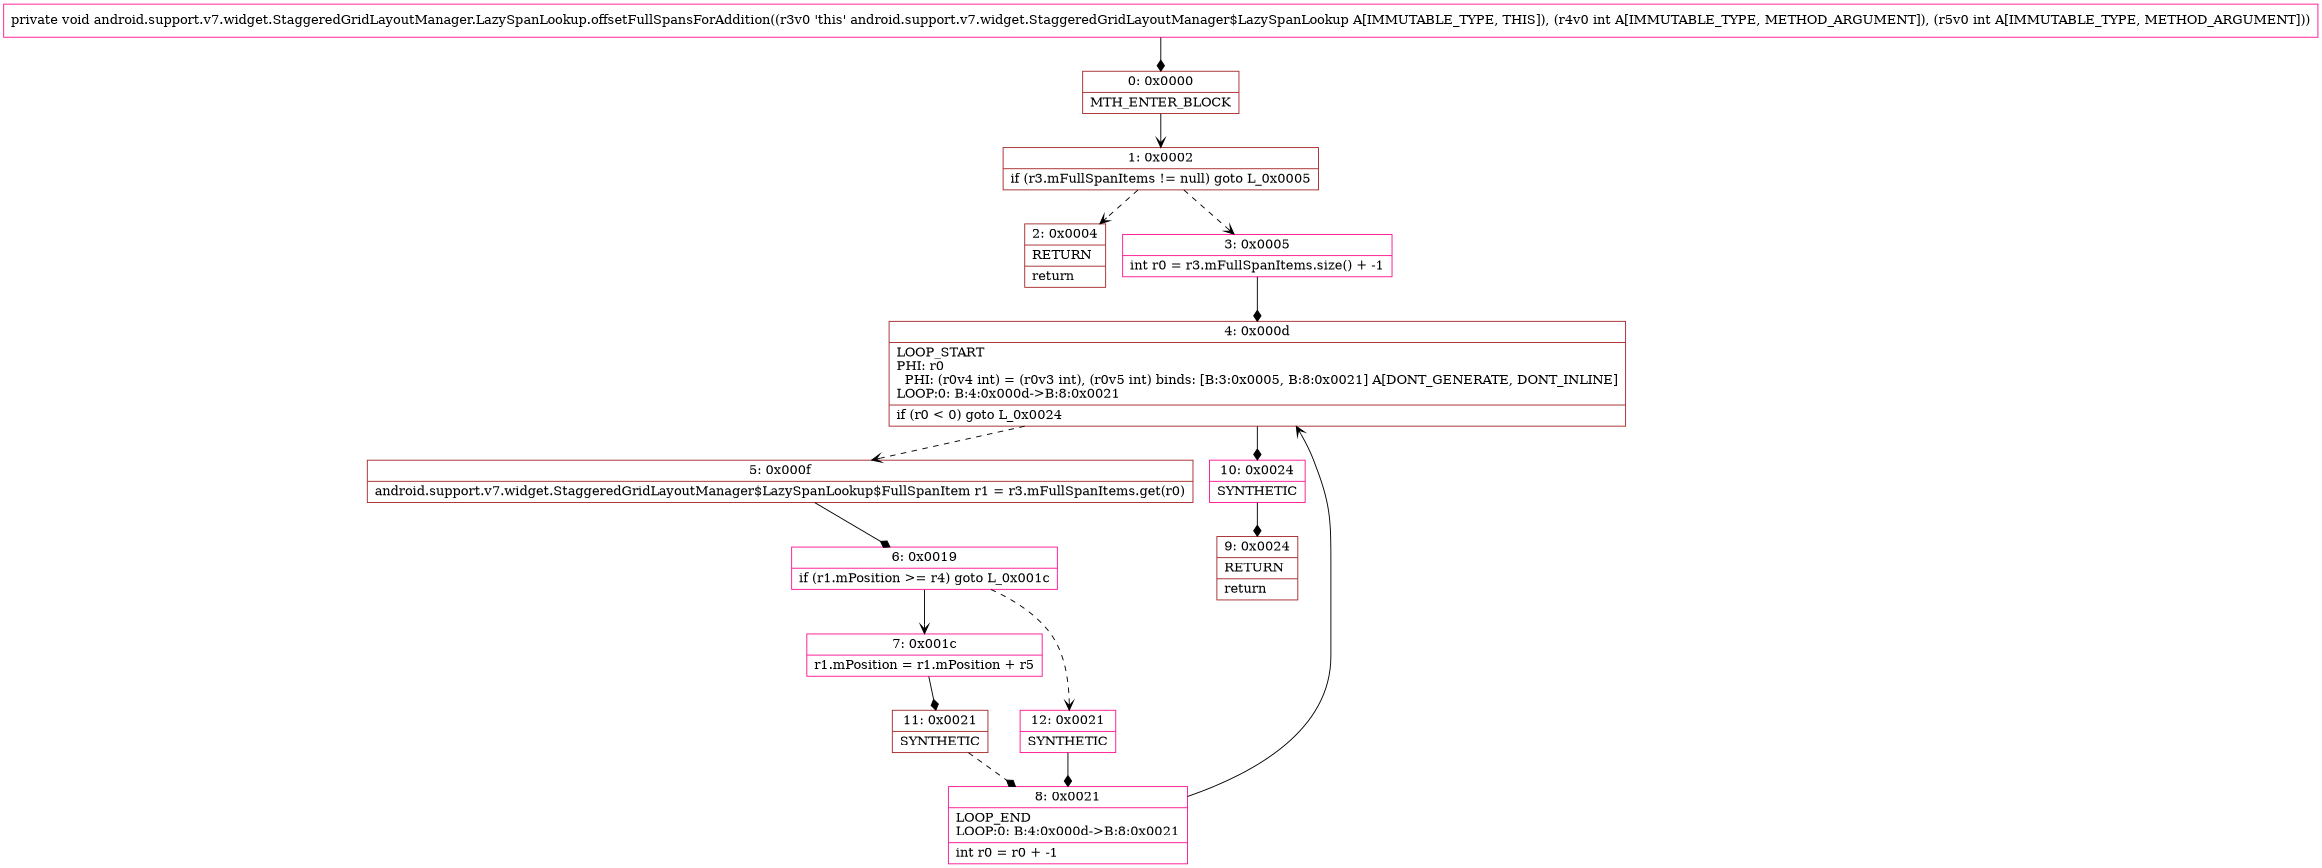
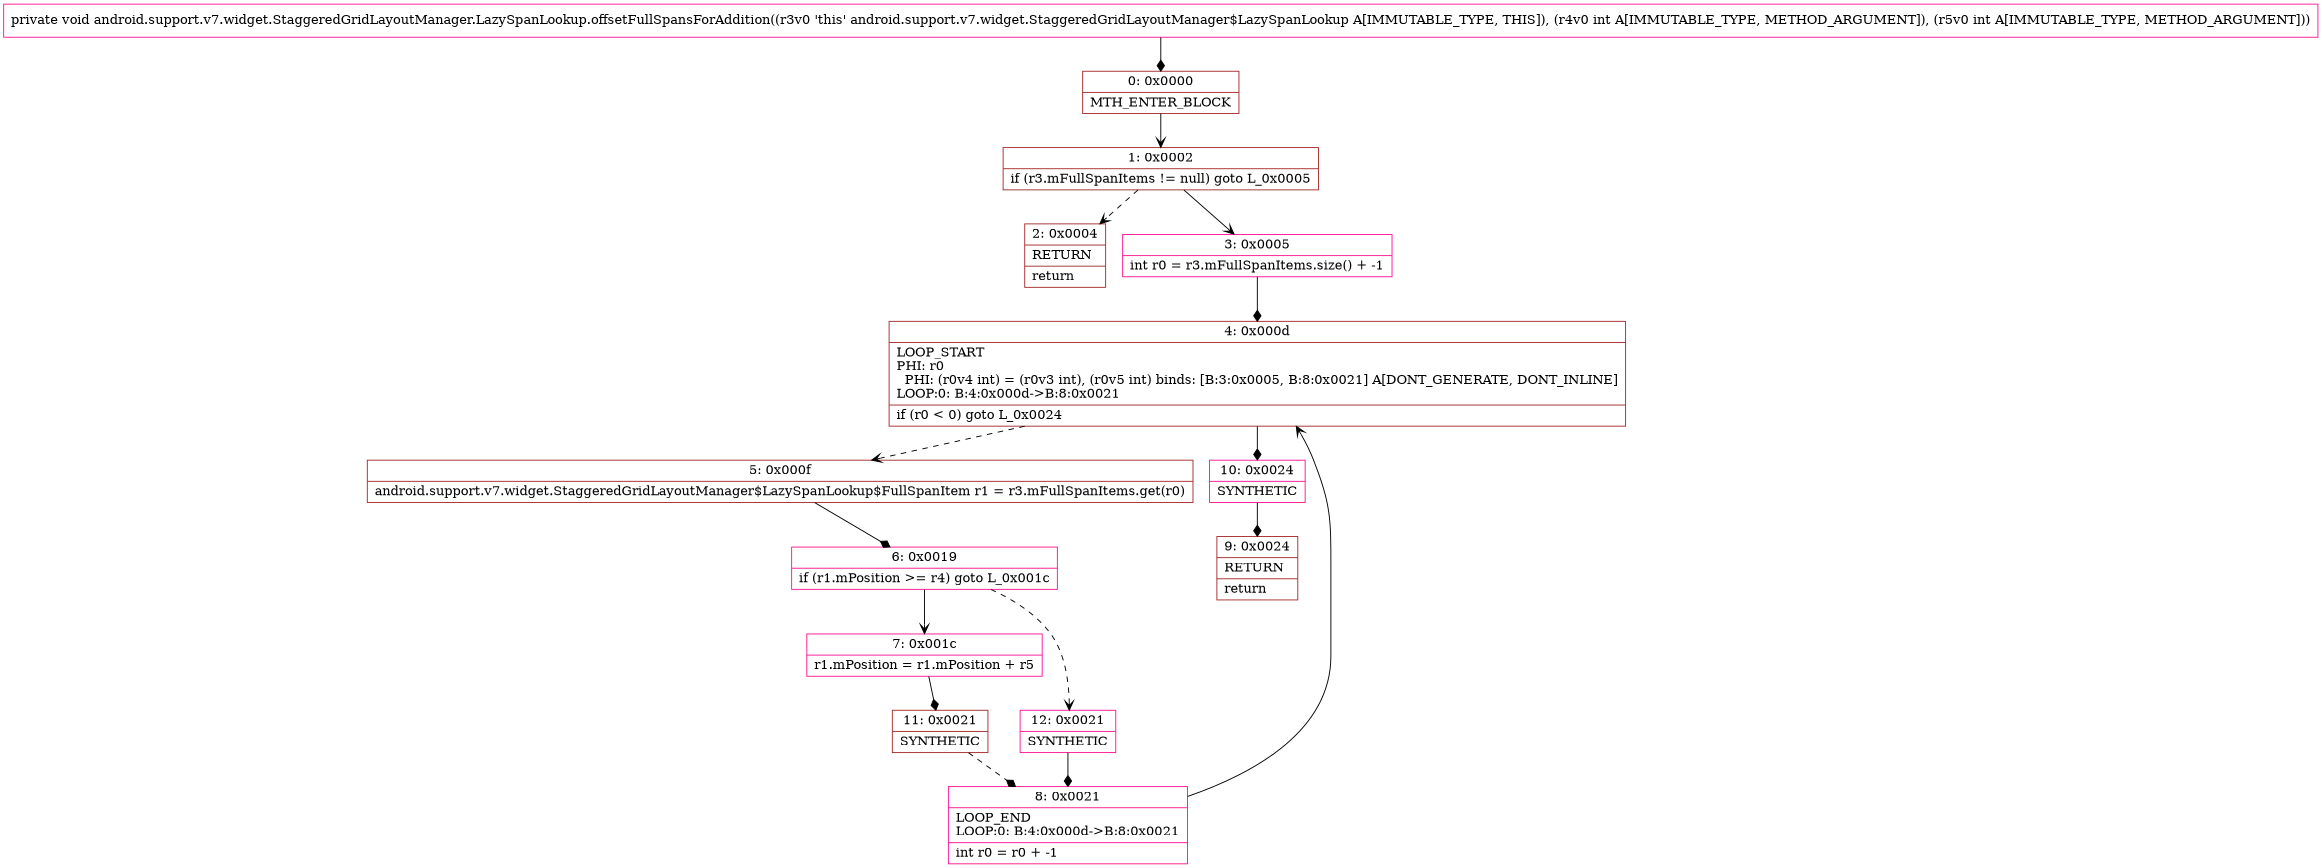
(1205, 209) -> (1205, 209)
